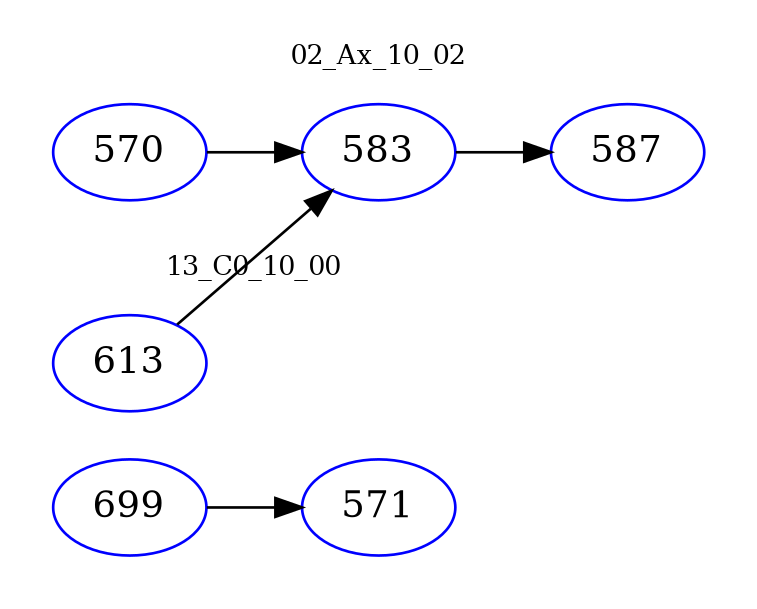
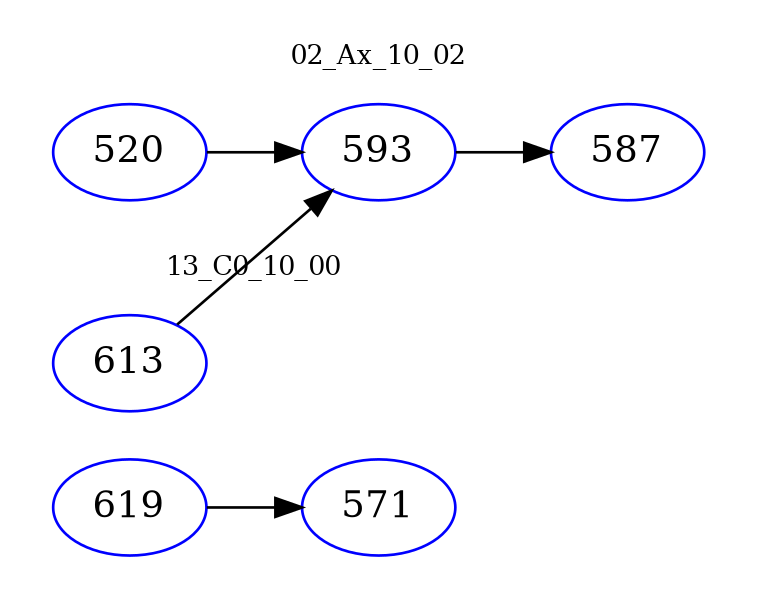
(130, 152) -> (130, 152)
(379, 152) -> (379, 152)
(130, 507) -> (130, 507)
